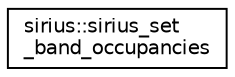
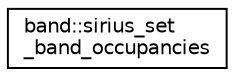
(117, 38) -> (117, 38)
